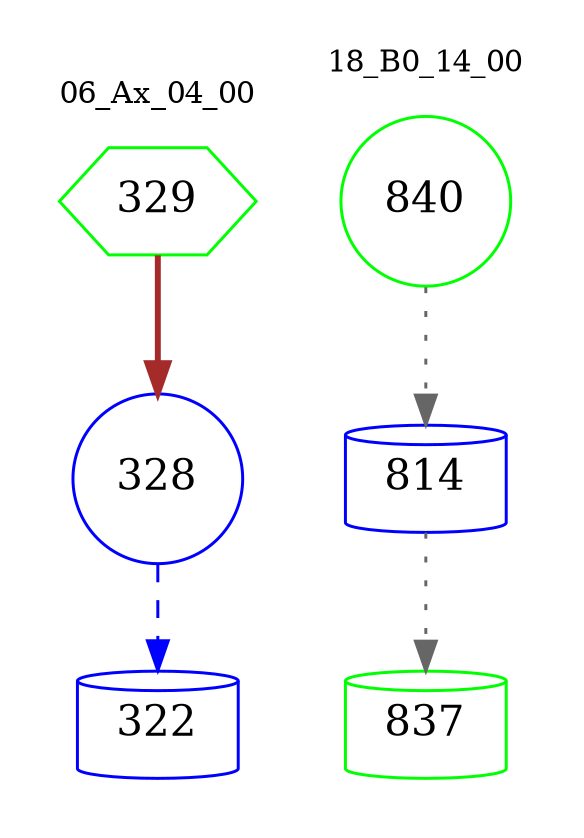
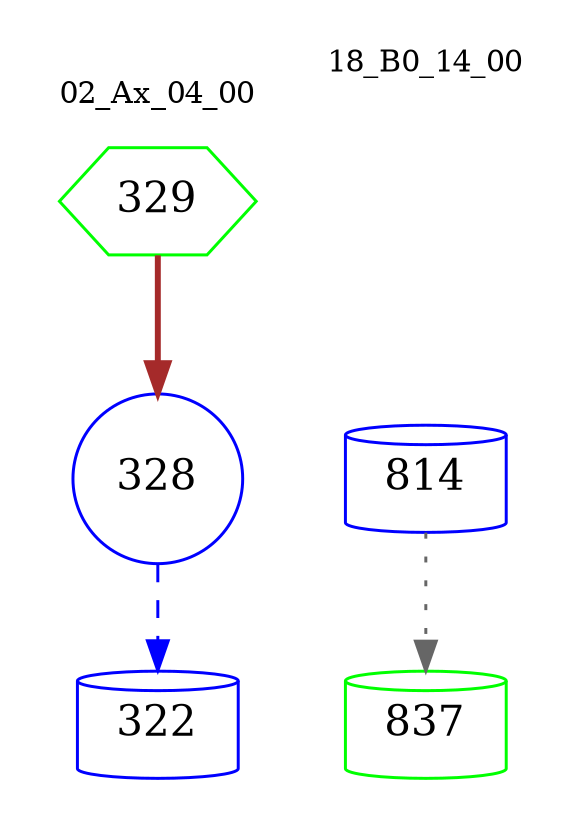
(158, 96) -> (158, 96)
(426, 201) -> none
